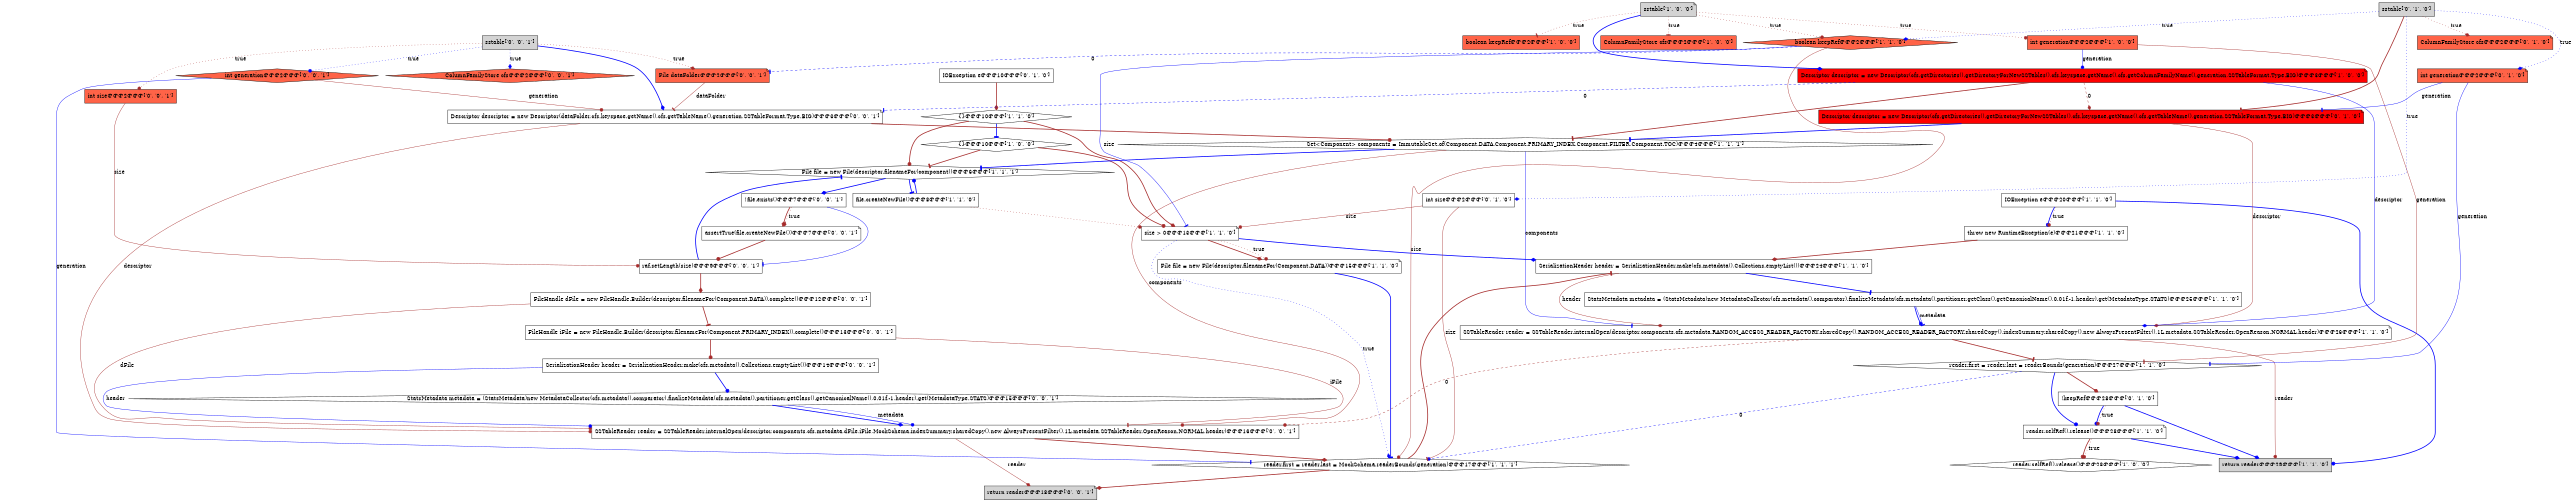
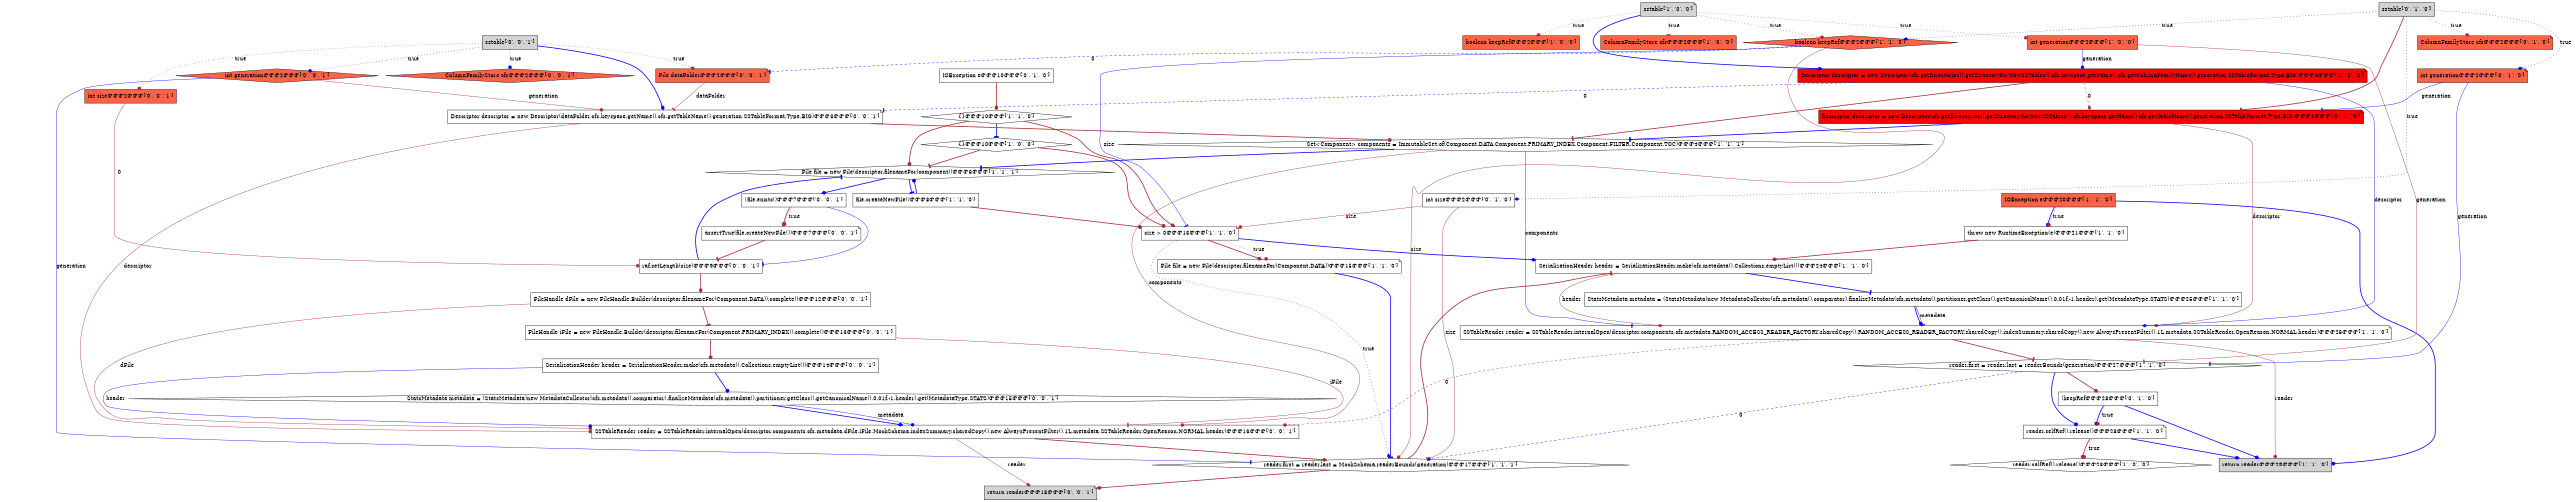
(1590, 20) -> (1590, 20)
(510, 58) -> (510, 58)
(120, 172) -> (120, 172)
(2059, 200) -> (2059, 200)
(1055, 217) -> (1055, 217)
(742, 249) -> (742, 249)
